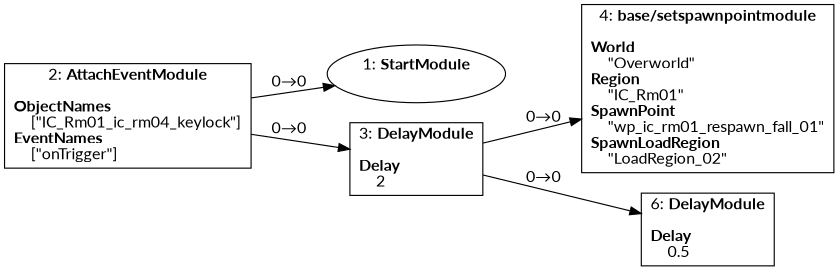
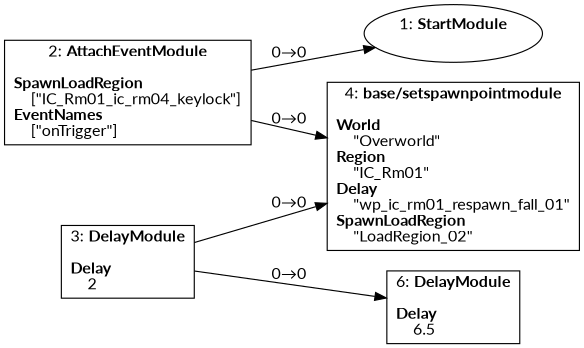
(62, 107) -> (79, 83)
(633, 111) -> (357, 189)
(295, 141) -> (284, 128)
(670, 252) -> (416, 330)
